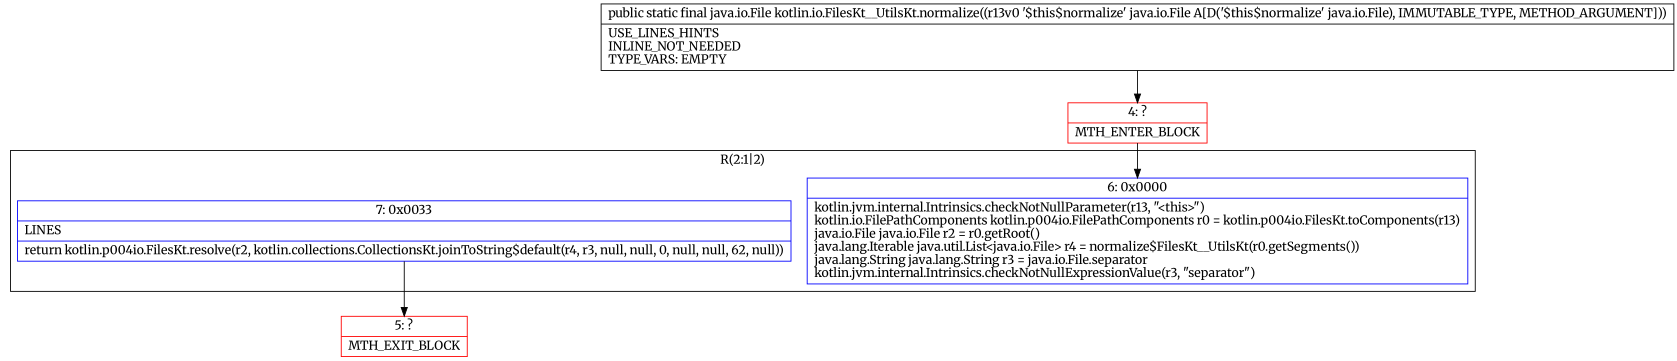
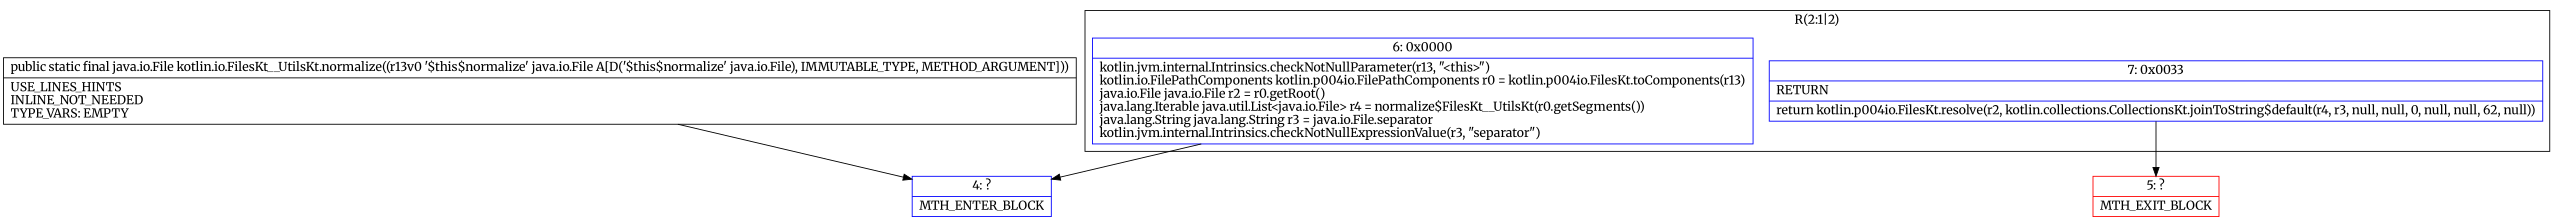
(1138, 123) -> (982, 196)
(1138, 156) -> (1131, 161)
(43, 231) -> (1802, 91)
